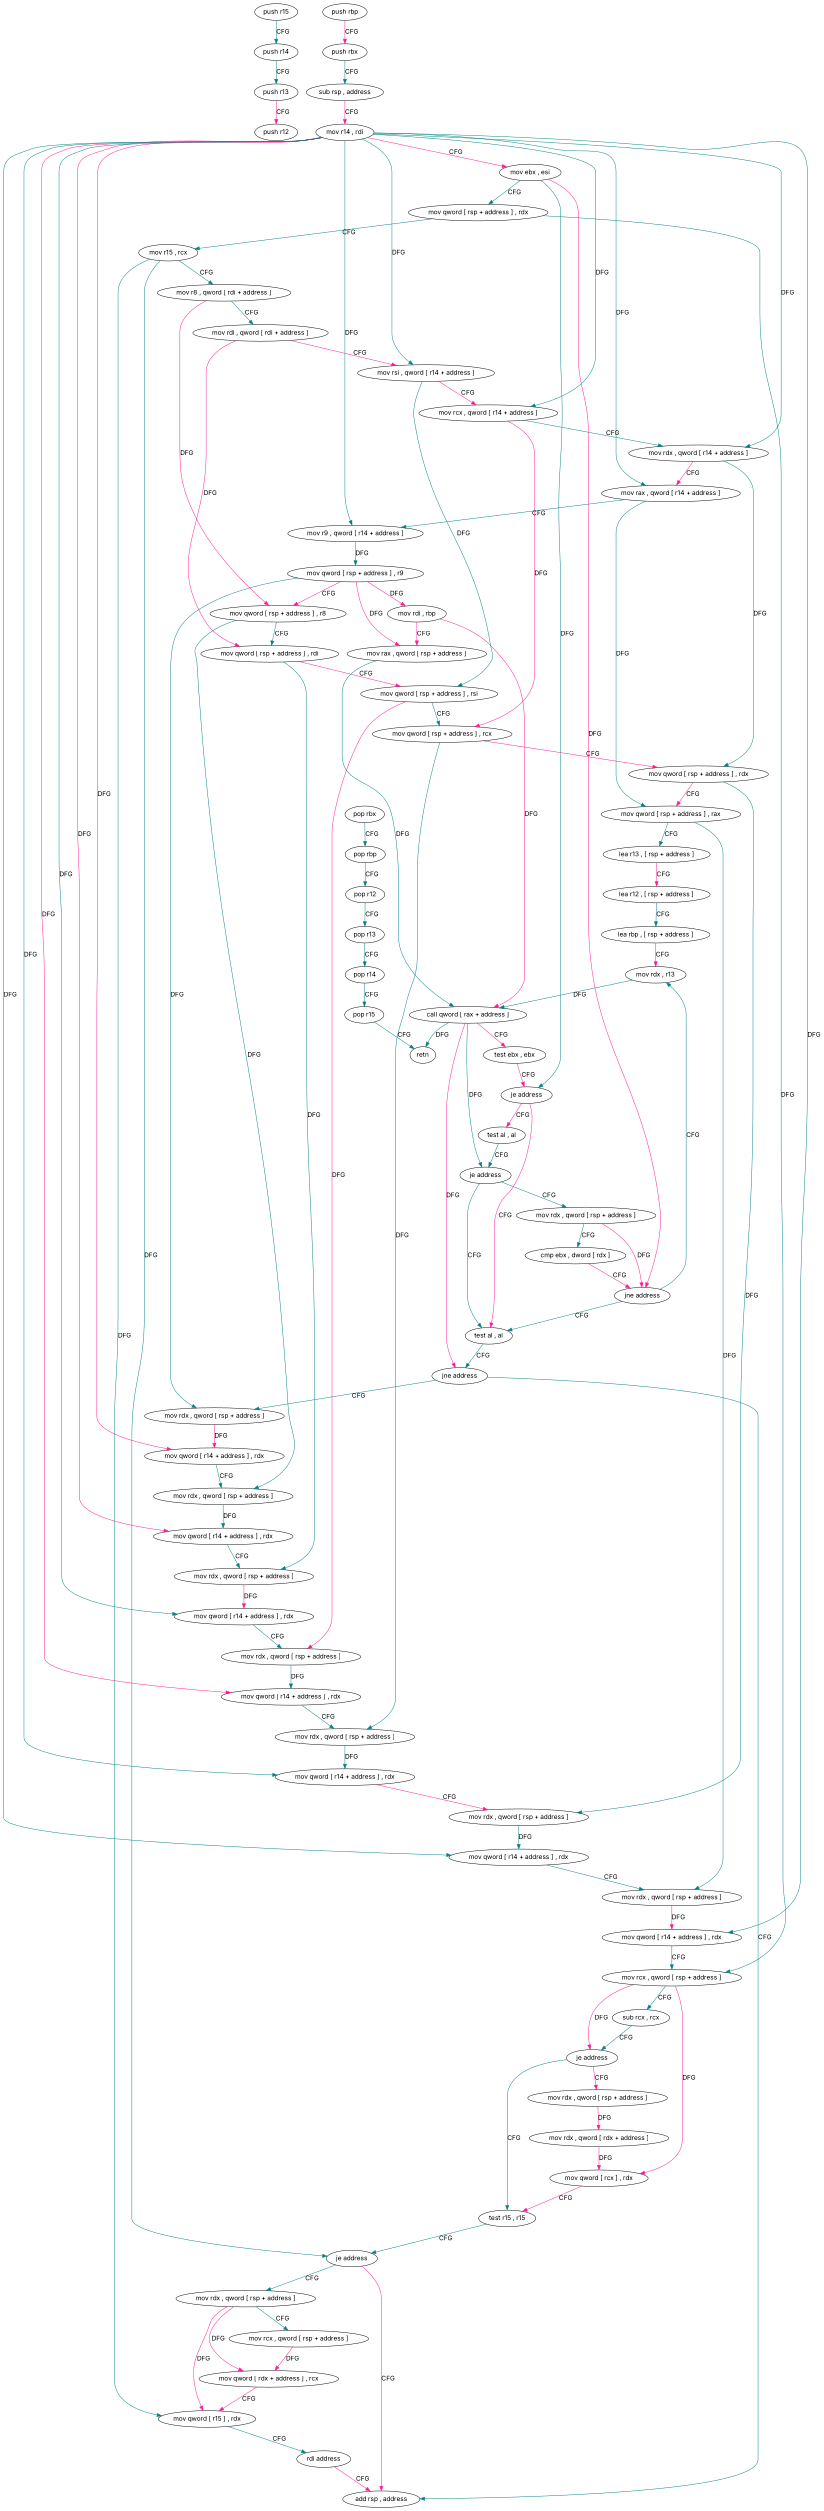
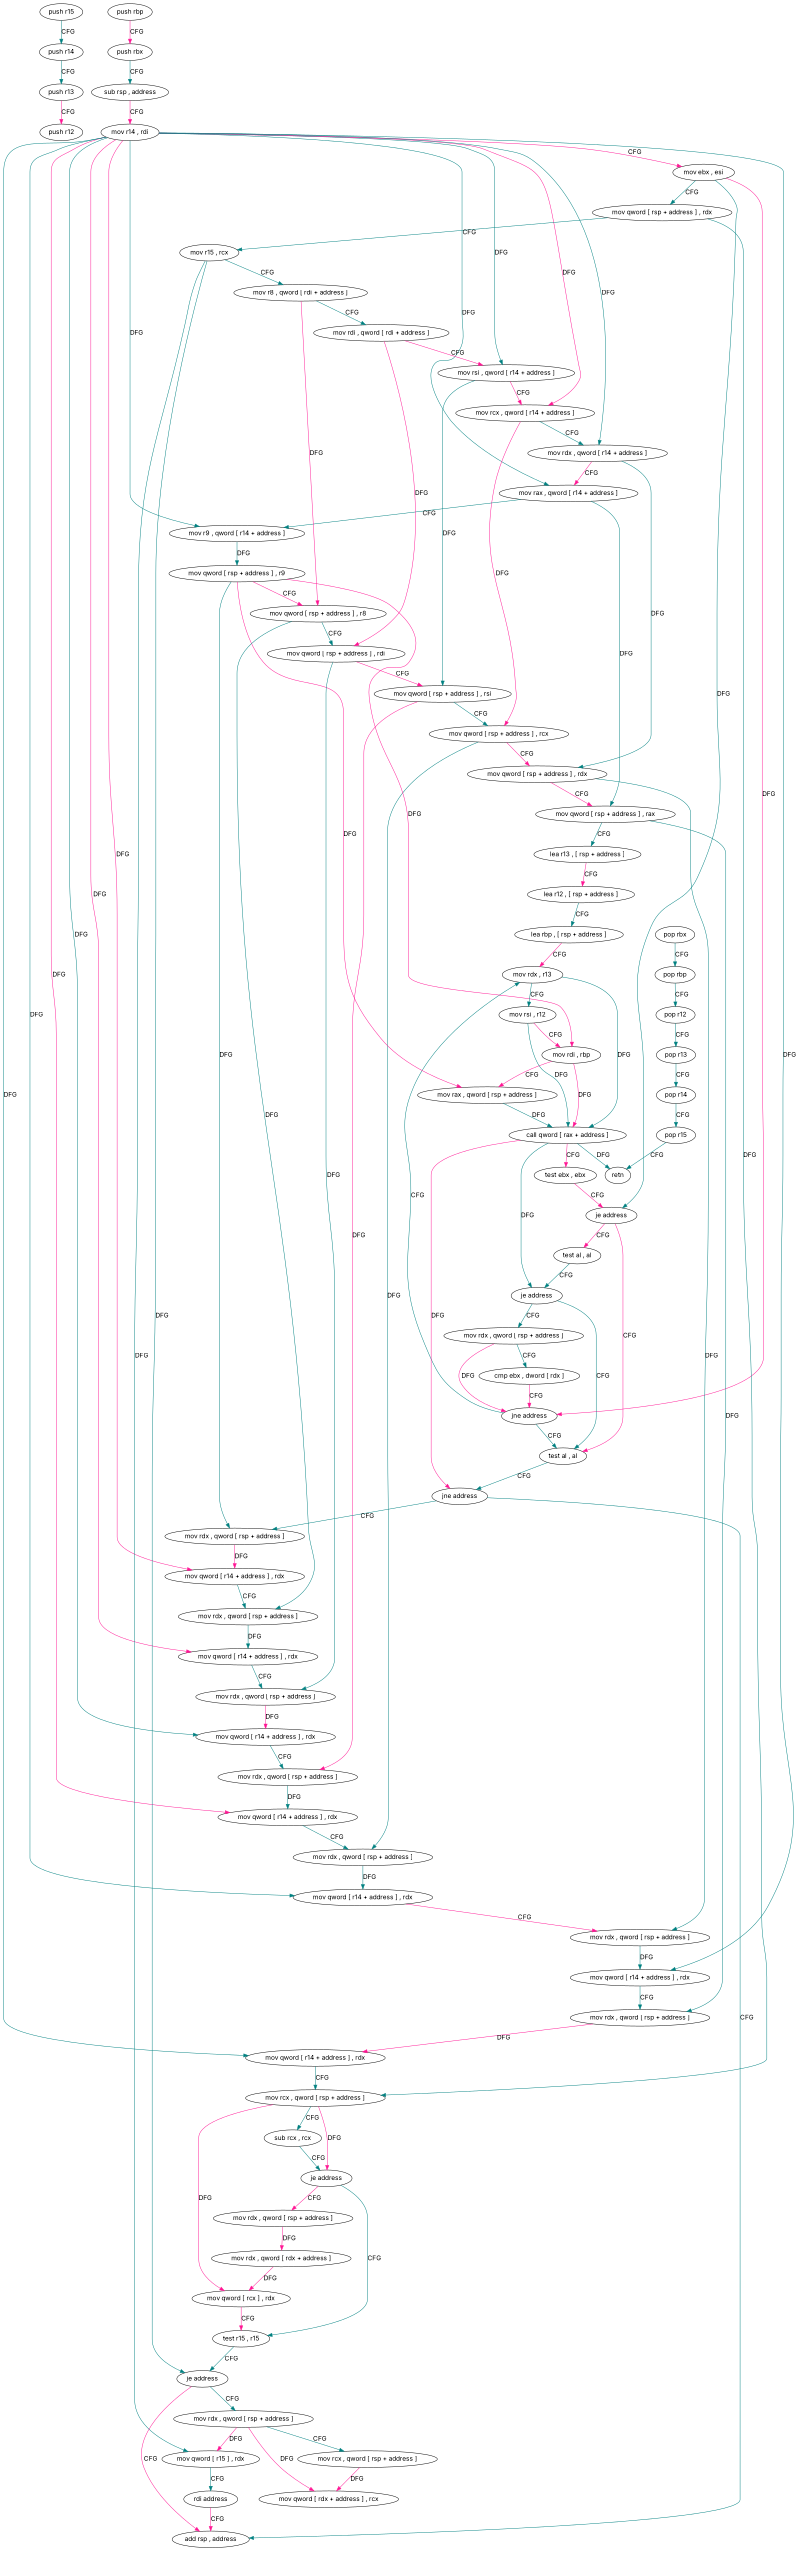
(596, 191) -> (490, 151)
none -> (528, 1015)
(240, 2398) -> none
